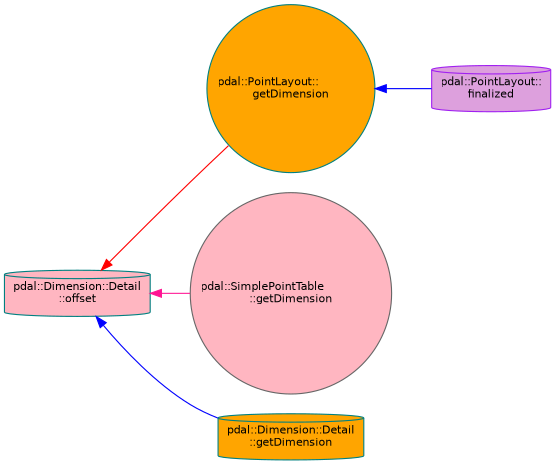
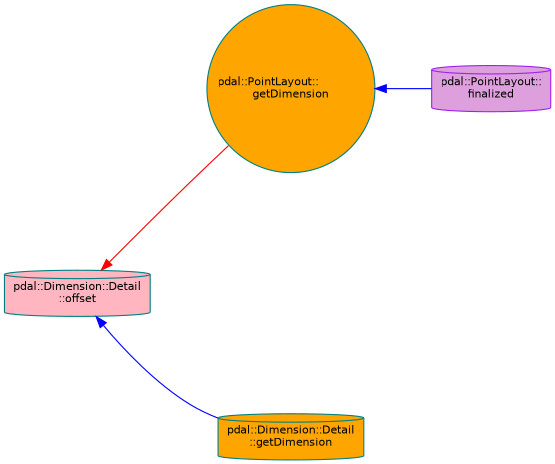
(291, 293) -> none
